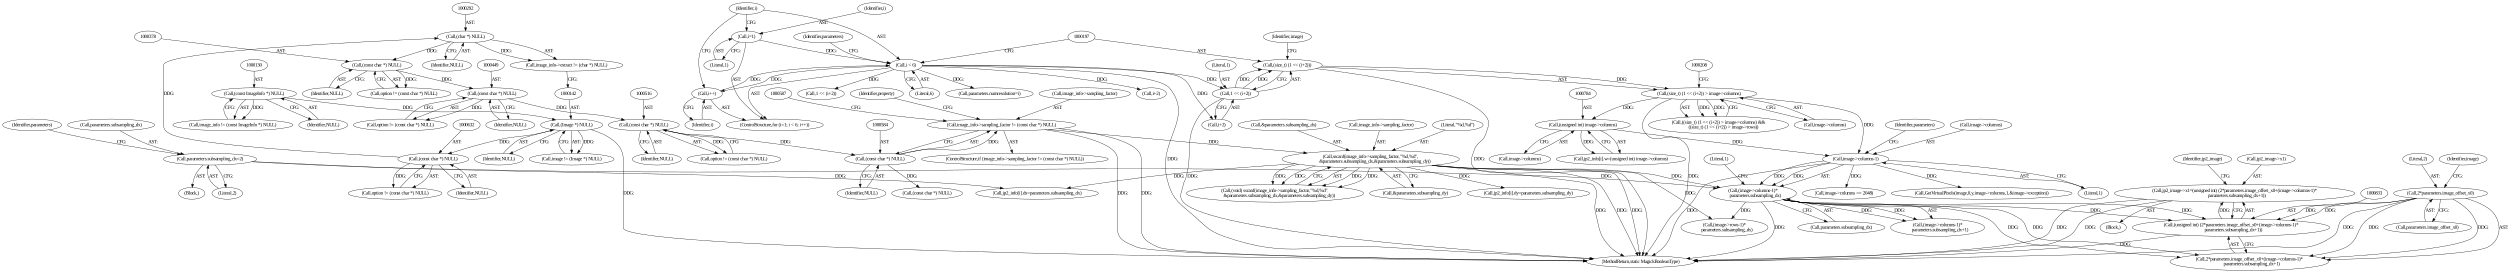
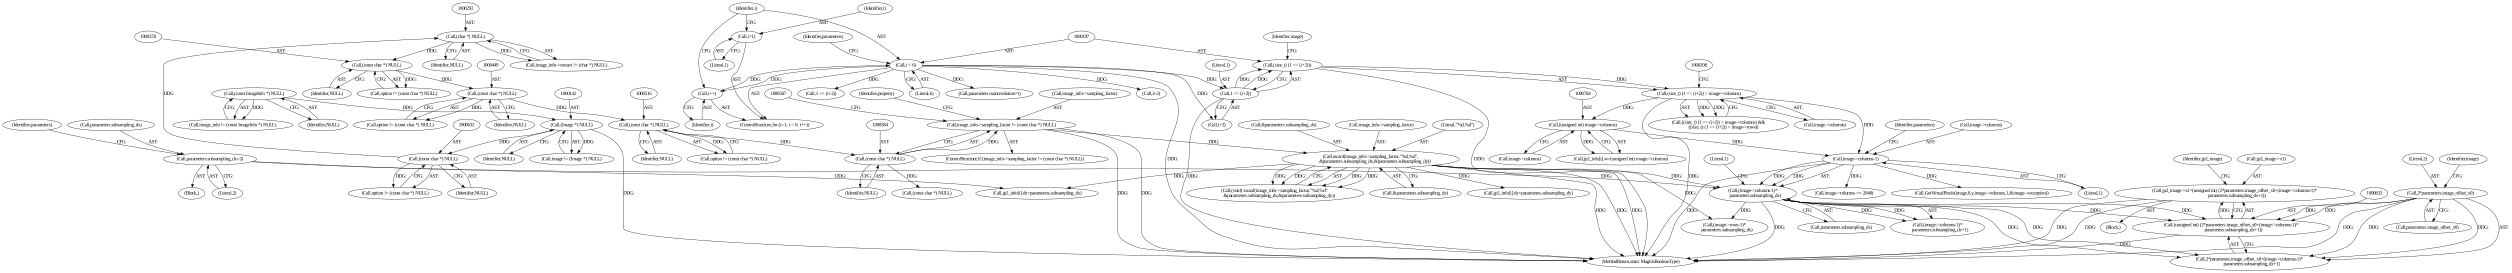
(1010, 51) -> (1010, 51)
(823, 53) -> none
(254, 65) -> none
(567, 78) -> (515, 50)
